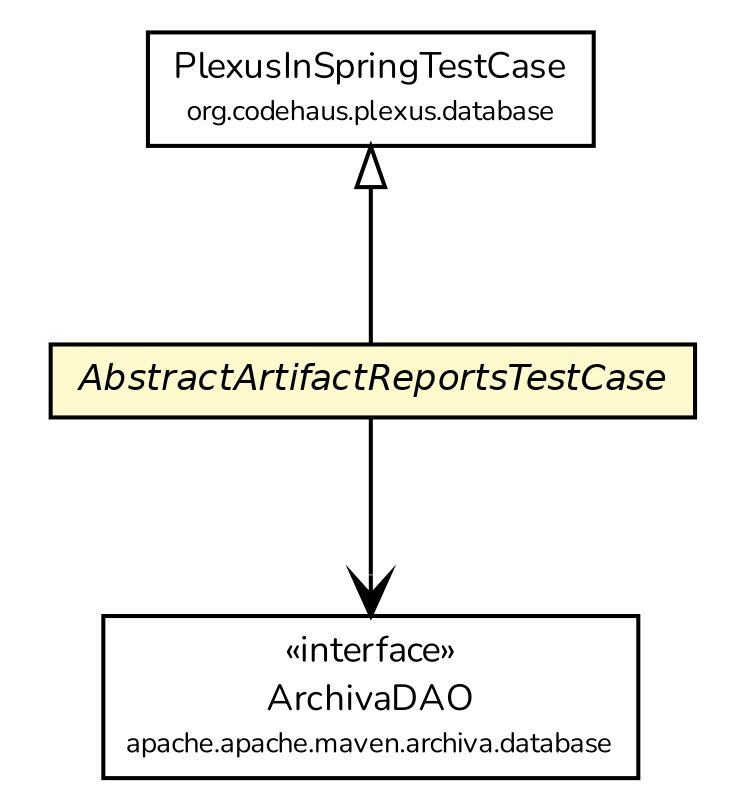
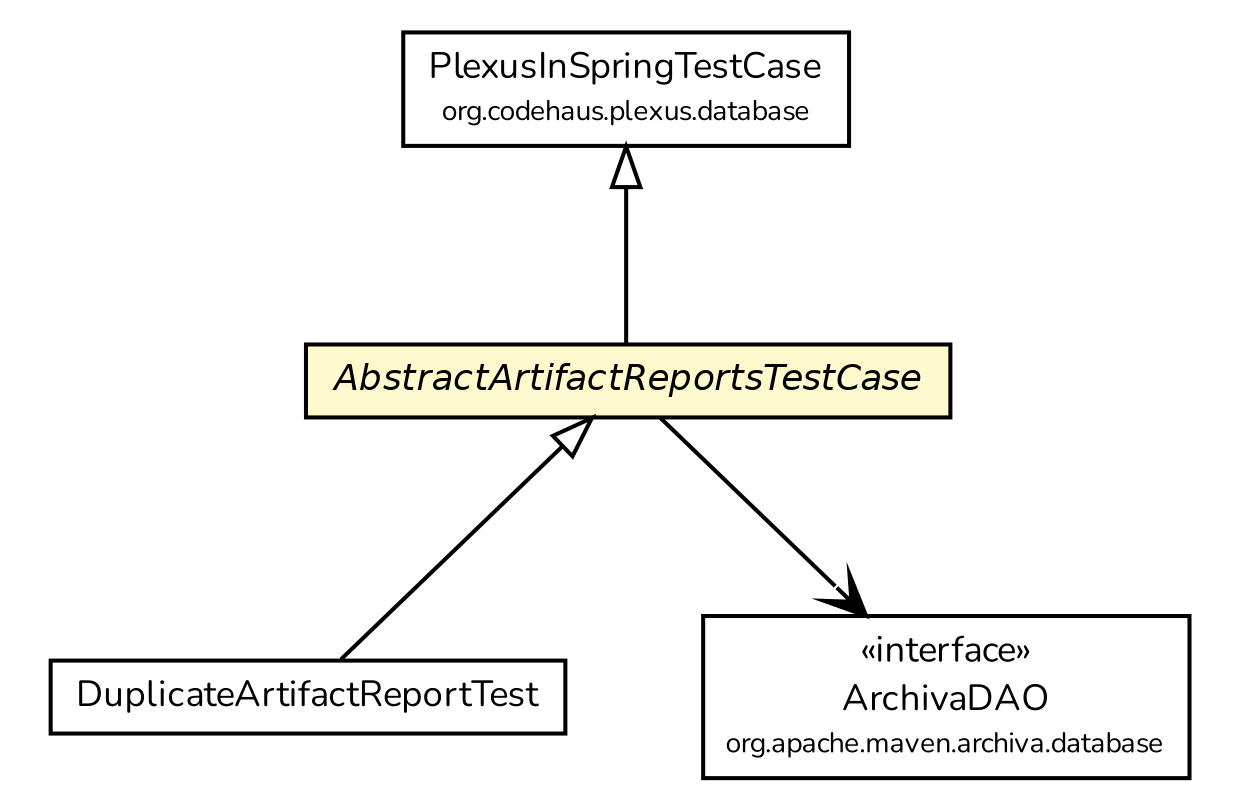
none -> (306, 697)
(371, 744) -> (946, 744)
